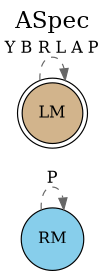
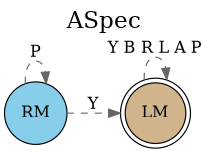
none -> (88, 113)
